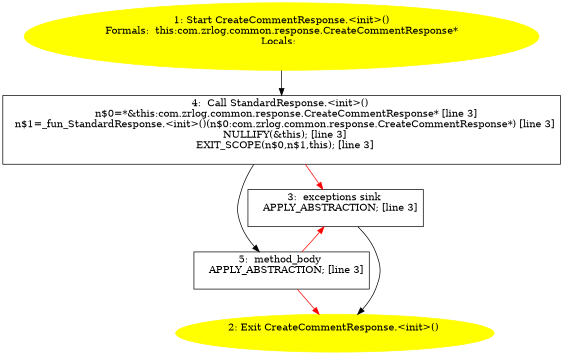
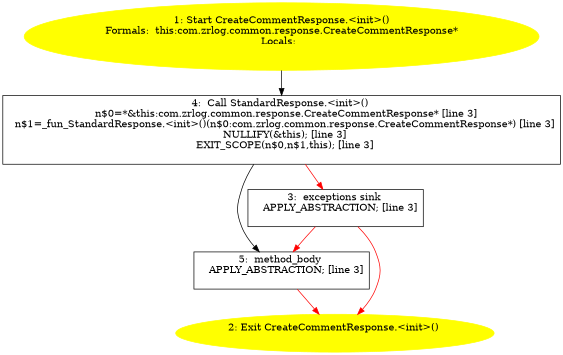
(311, 242) -> (306, 236)
(380, 267) -> (380, 267)
